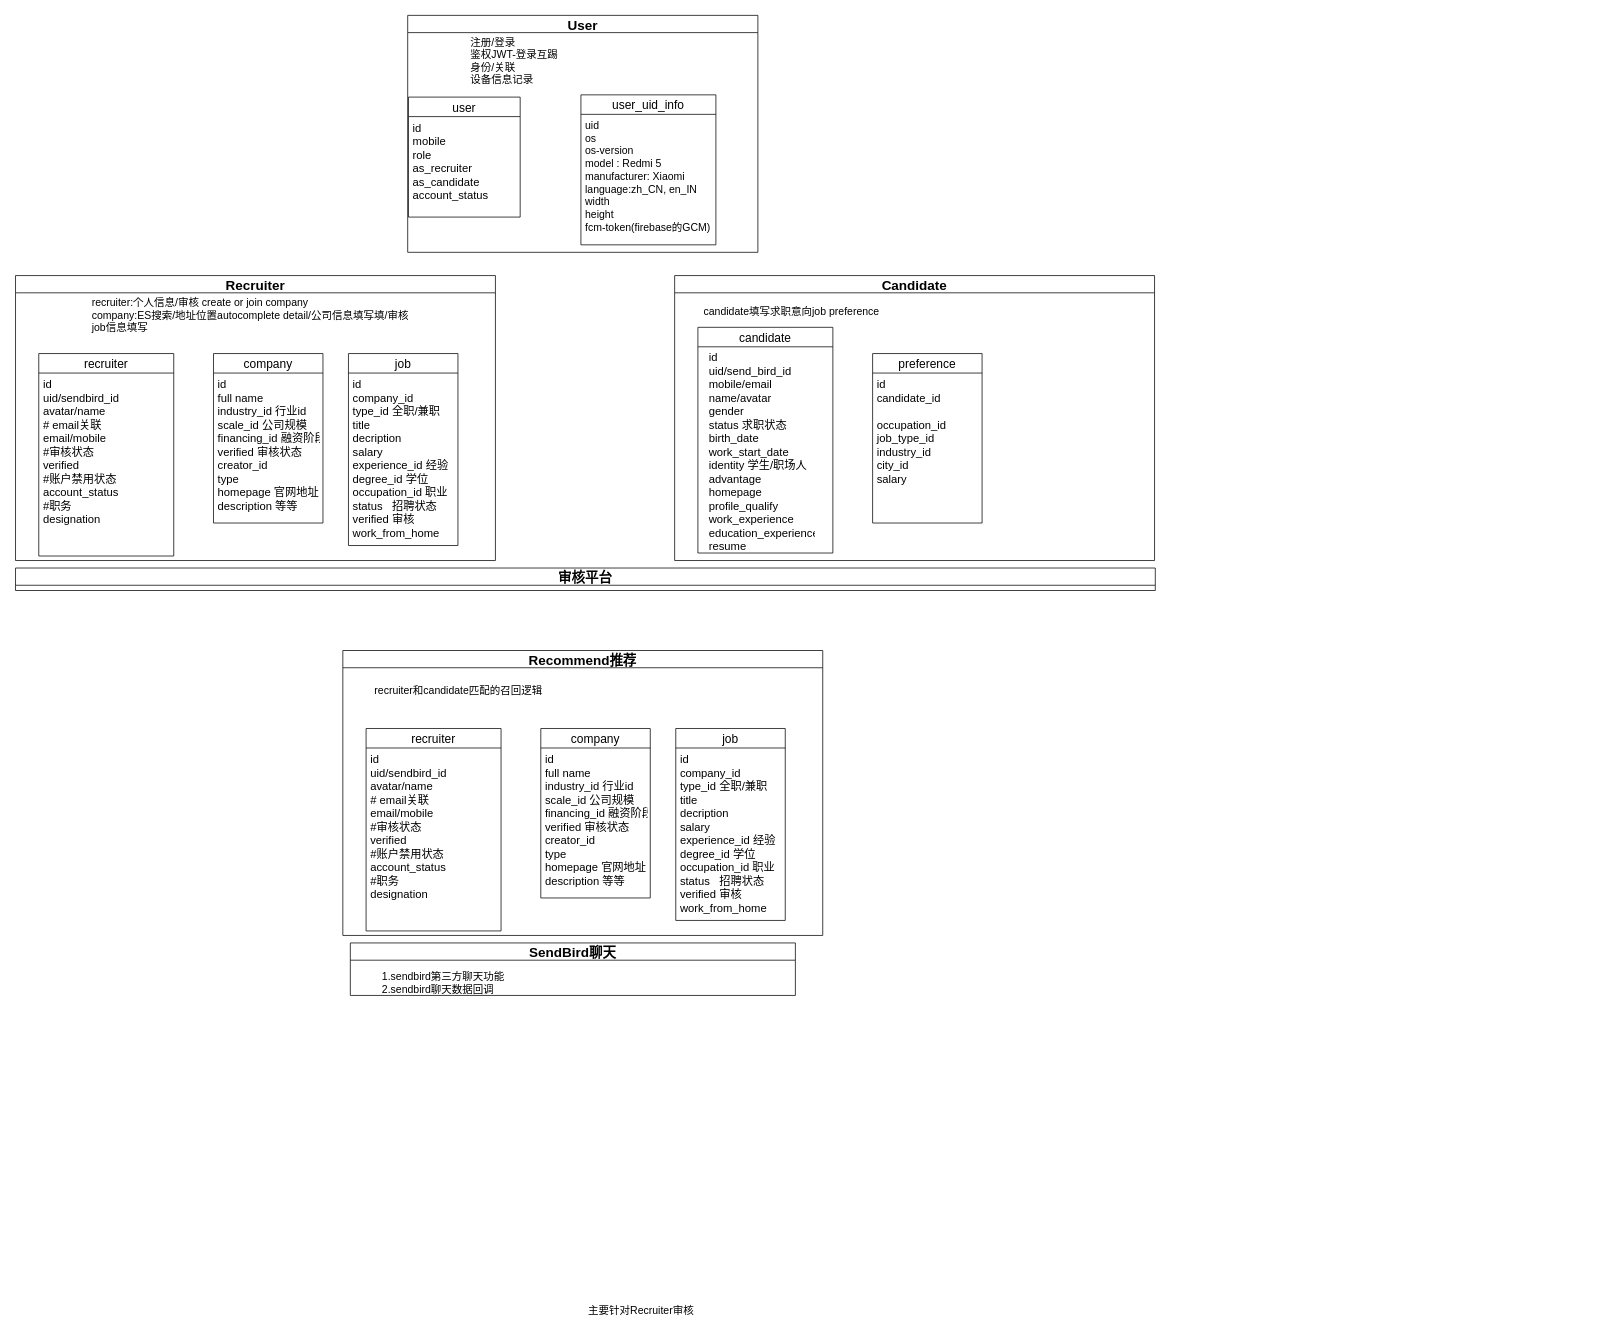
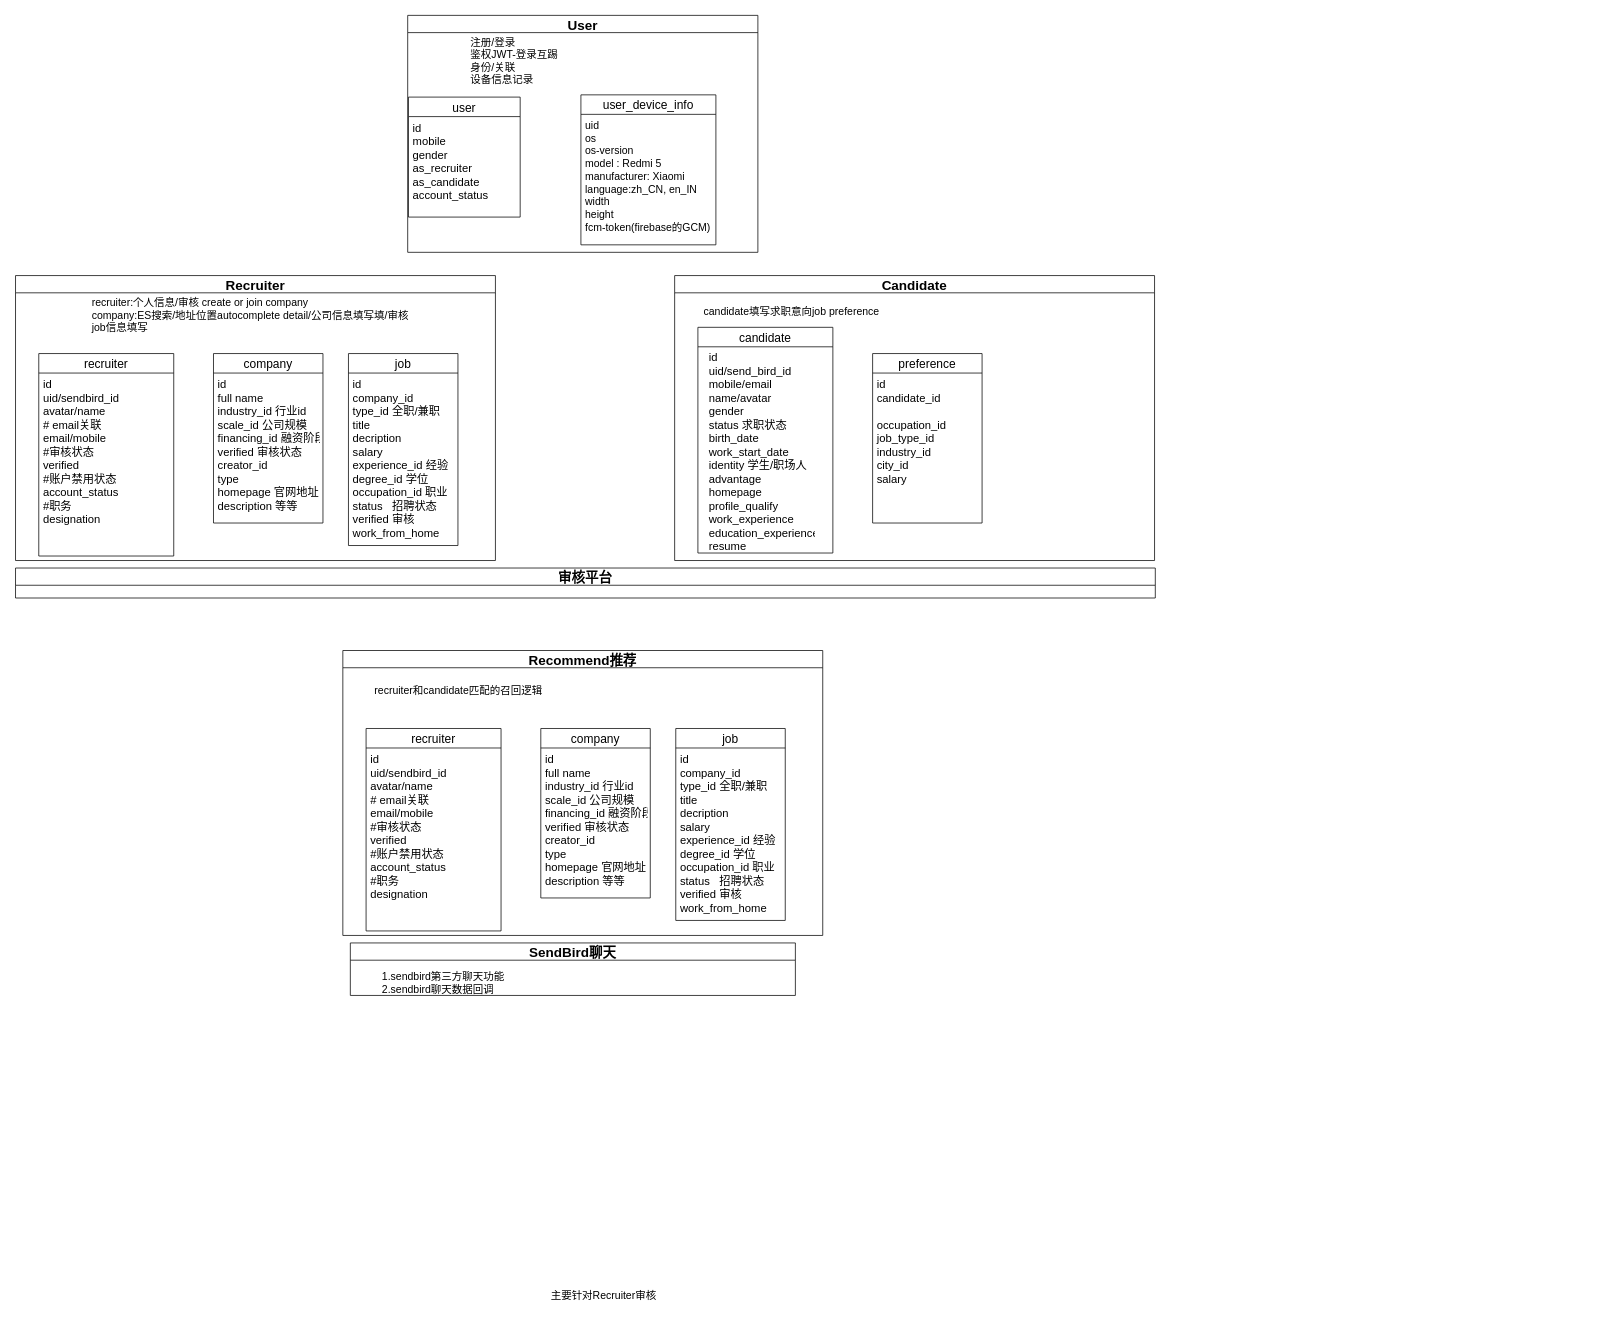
(648, 106) -> (648, 106)
(417, 128) -> (417, 128)
(585, 579) -> (585, 583)
(641, 1311) -> (603, 1296)
